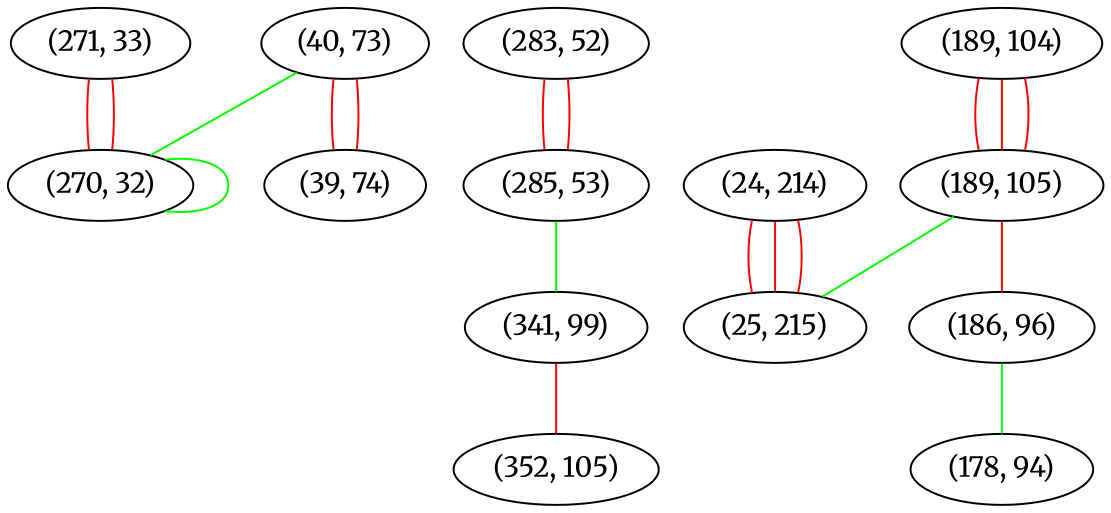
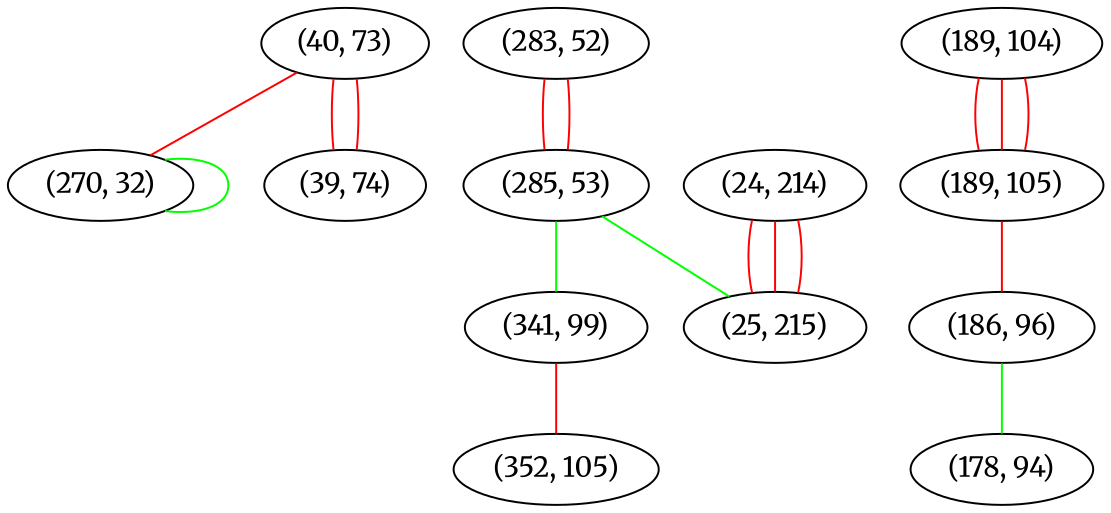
(101, 43) -> none
(224, 114) -> (224, 114)
(888, 257) -> (666, 256)
